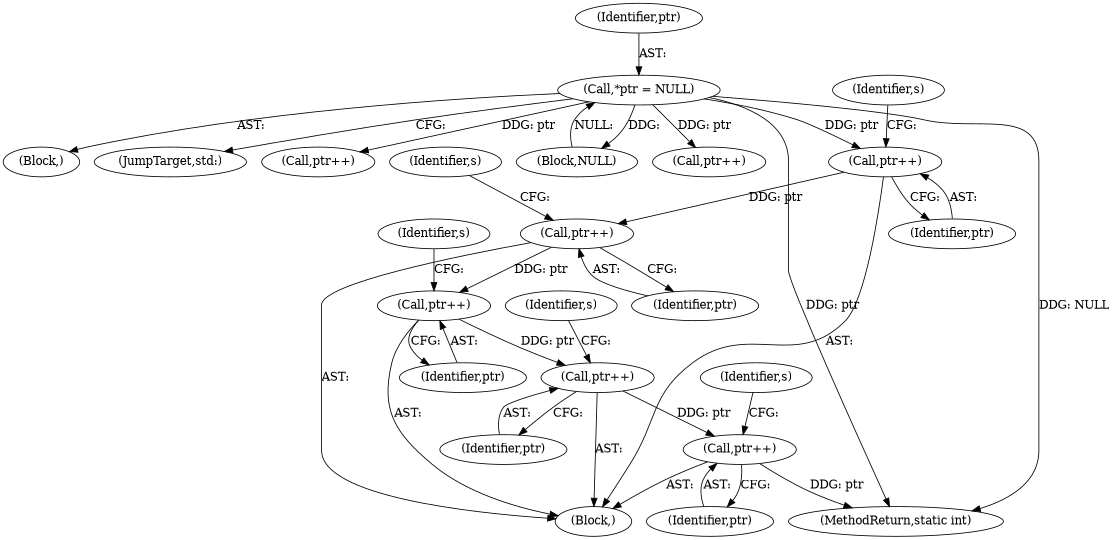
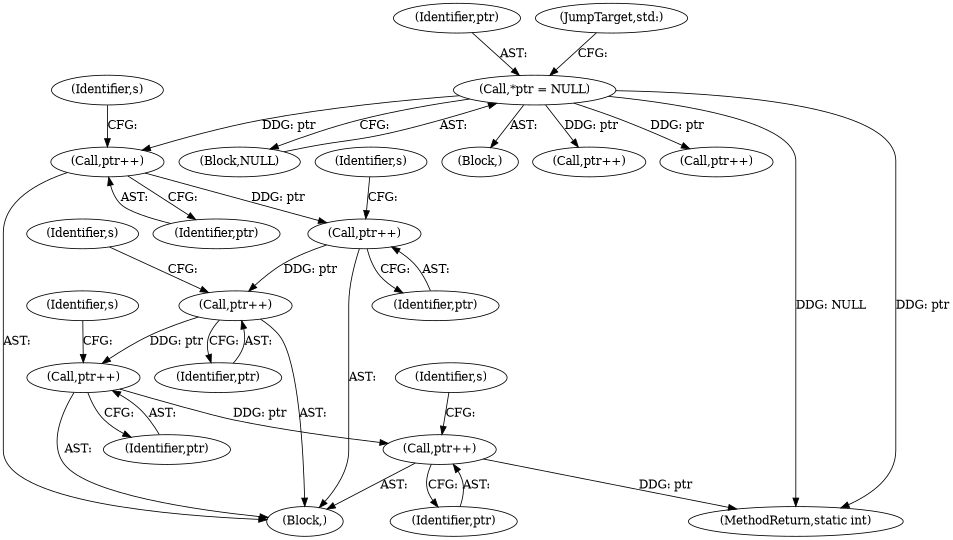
(402, 122) -> (576, 51)
(596, 126) -> (455, 126)
(646, 126) -> (376, 126)
